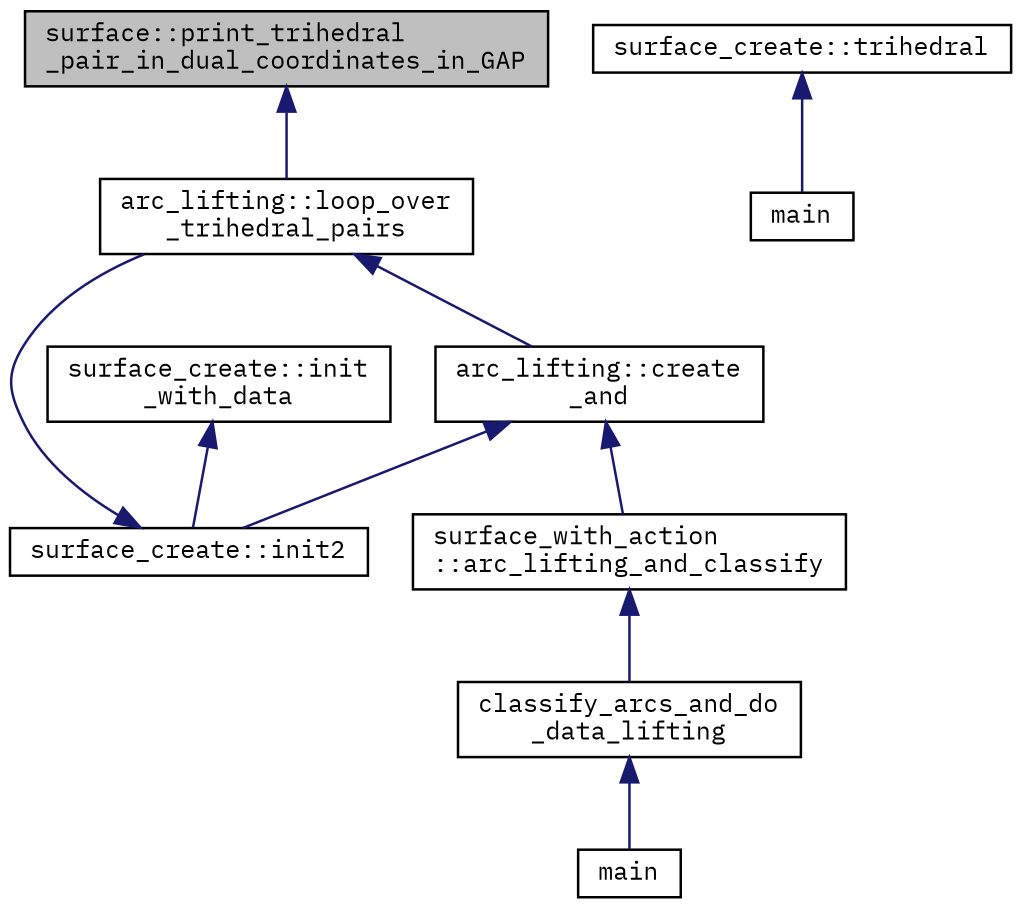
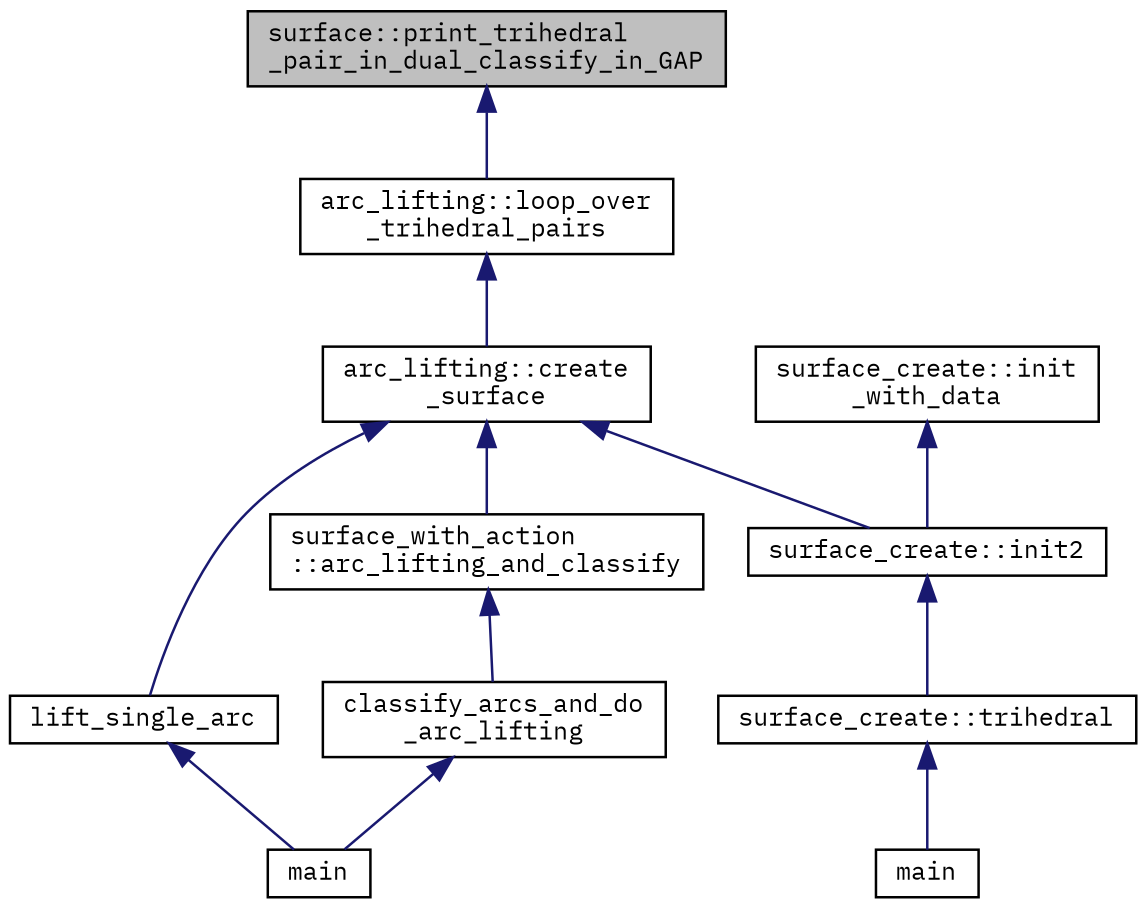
(287, 49) -> (487, 49)
(12, 374) -> (927, 649)
(599, 384) -> (487, 384)
none -> (144, 720)
(629, 720) -> (494, 720)
